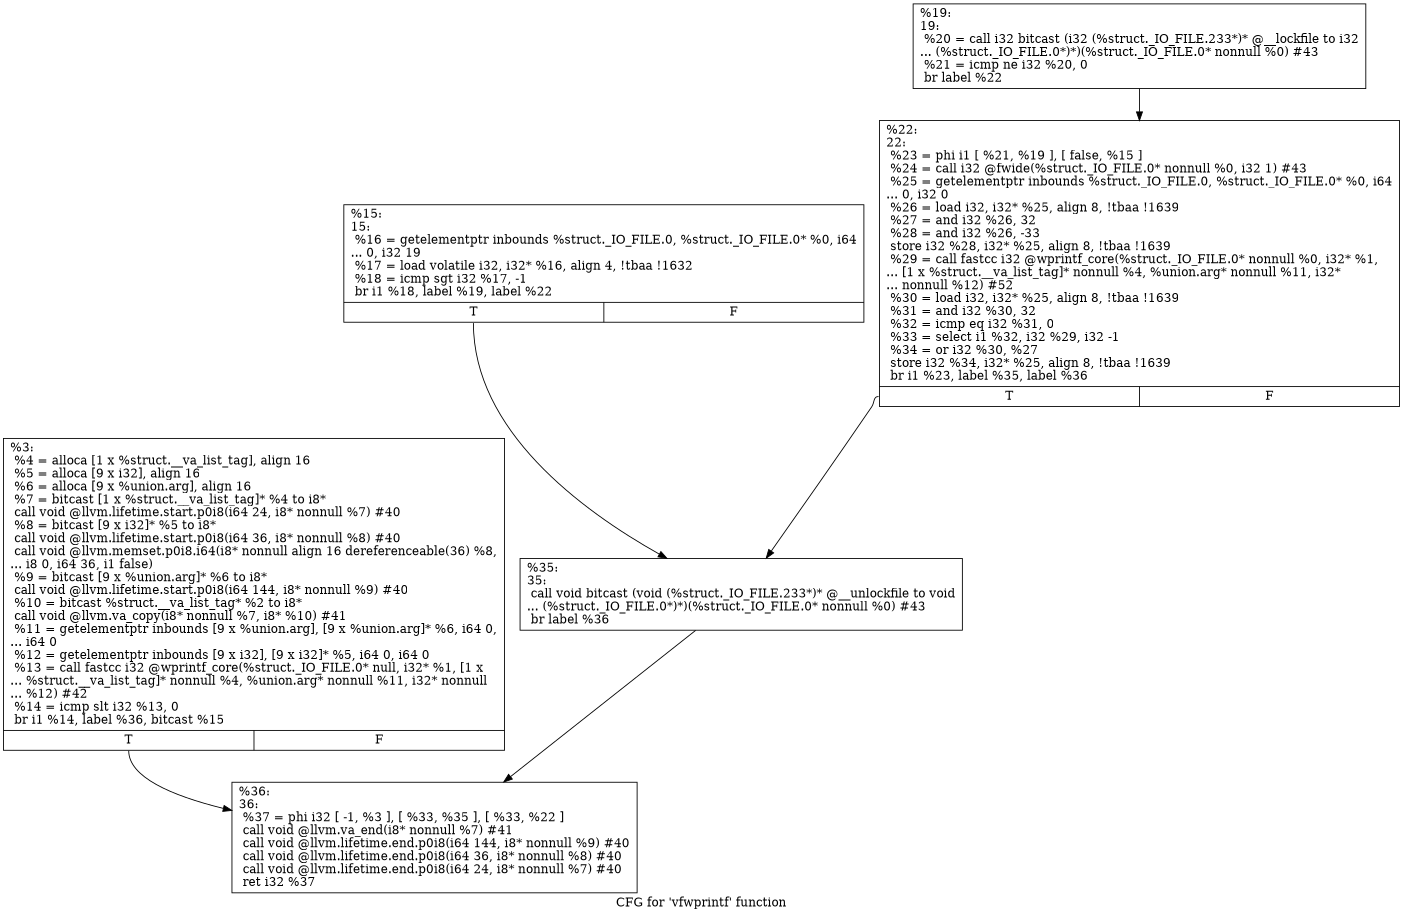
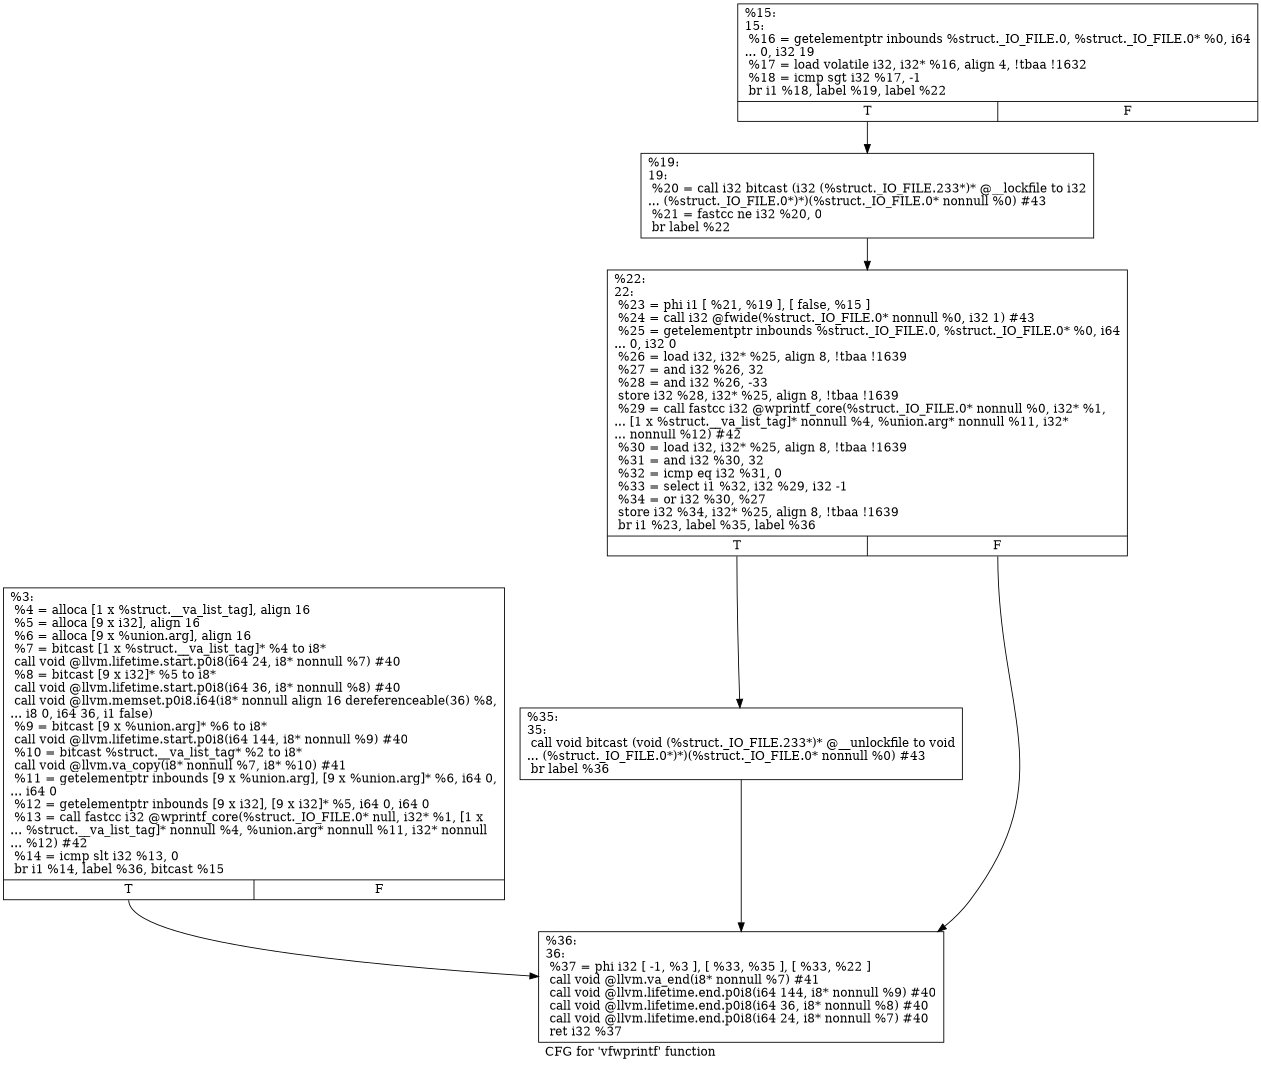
(1004, 65) -> (735, 215)
(950, 286) -> (678, 435)
(536, 461) -> (867, 133)
none -> (1019, 752)
